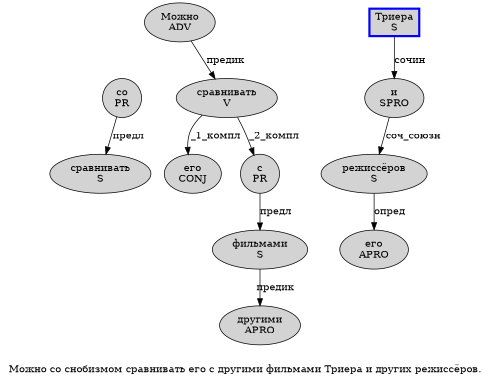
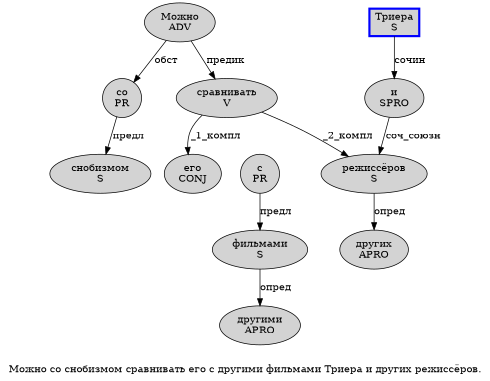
none -> (152, 58)
(245, 133) -> (303, 131)
(100, 174) -> (100, 174)
(374, 250) -> (374, 250)
(276, 288) -> (276, 288)
